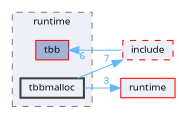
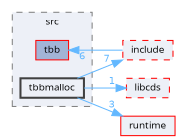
(52, 22) -> (52, 22)
none -> (148, 88)
